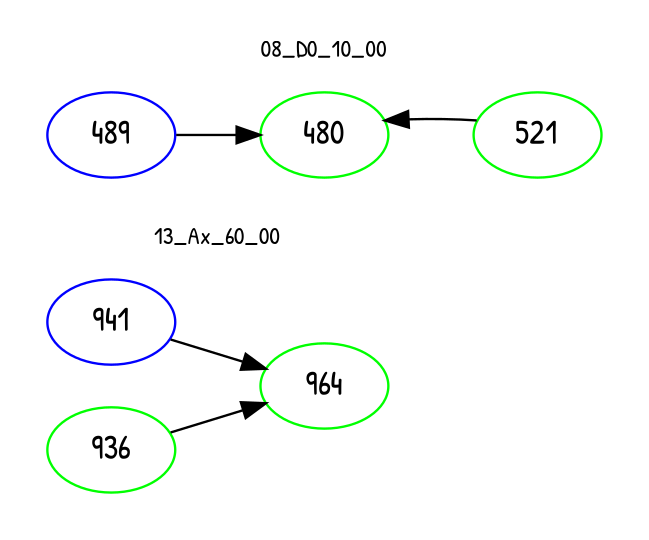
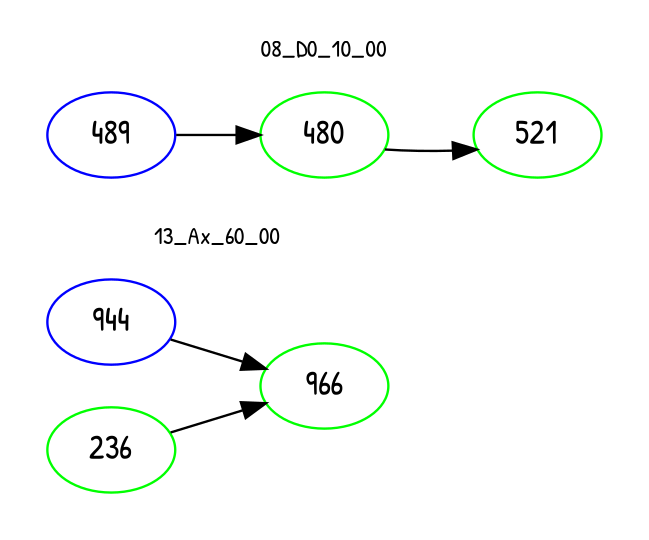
(443, 119) -> (419, 151)
(111, 322) -> (111, 322)
(324, 386) -> (324, 386)
(111, 450) -> (111, 450)
